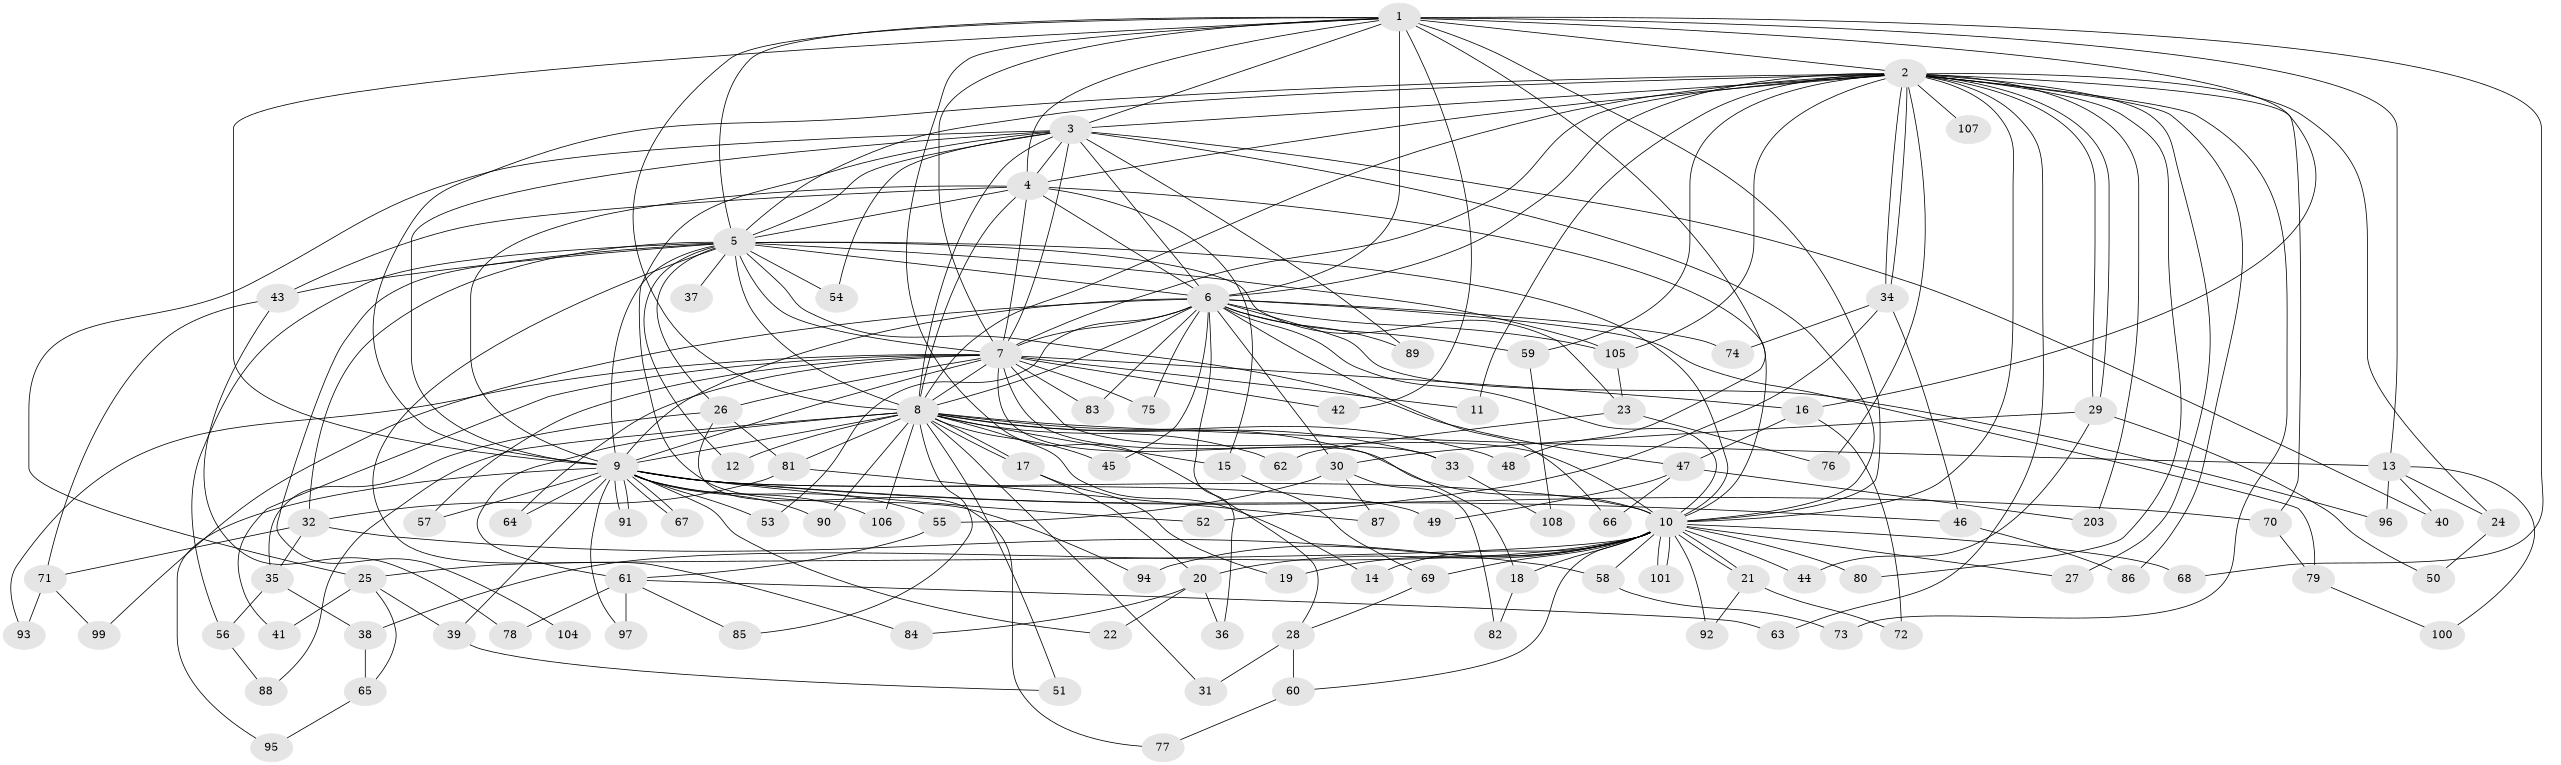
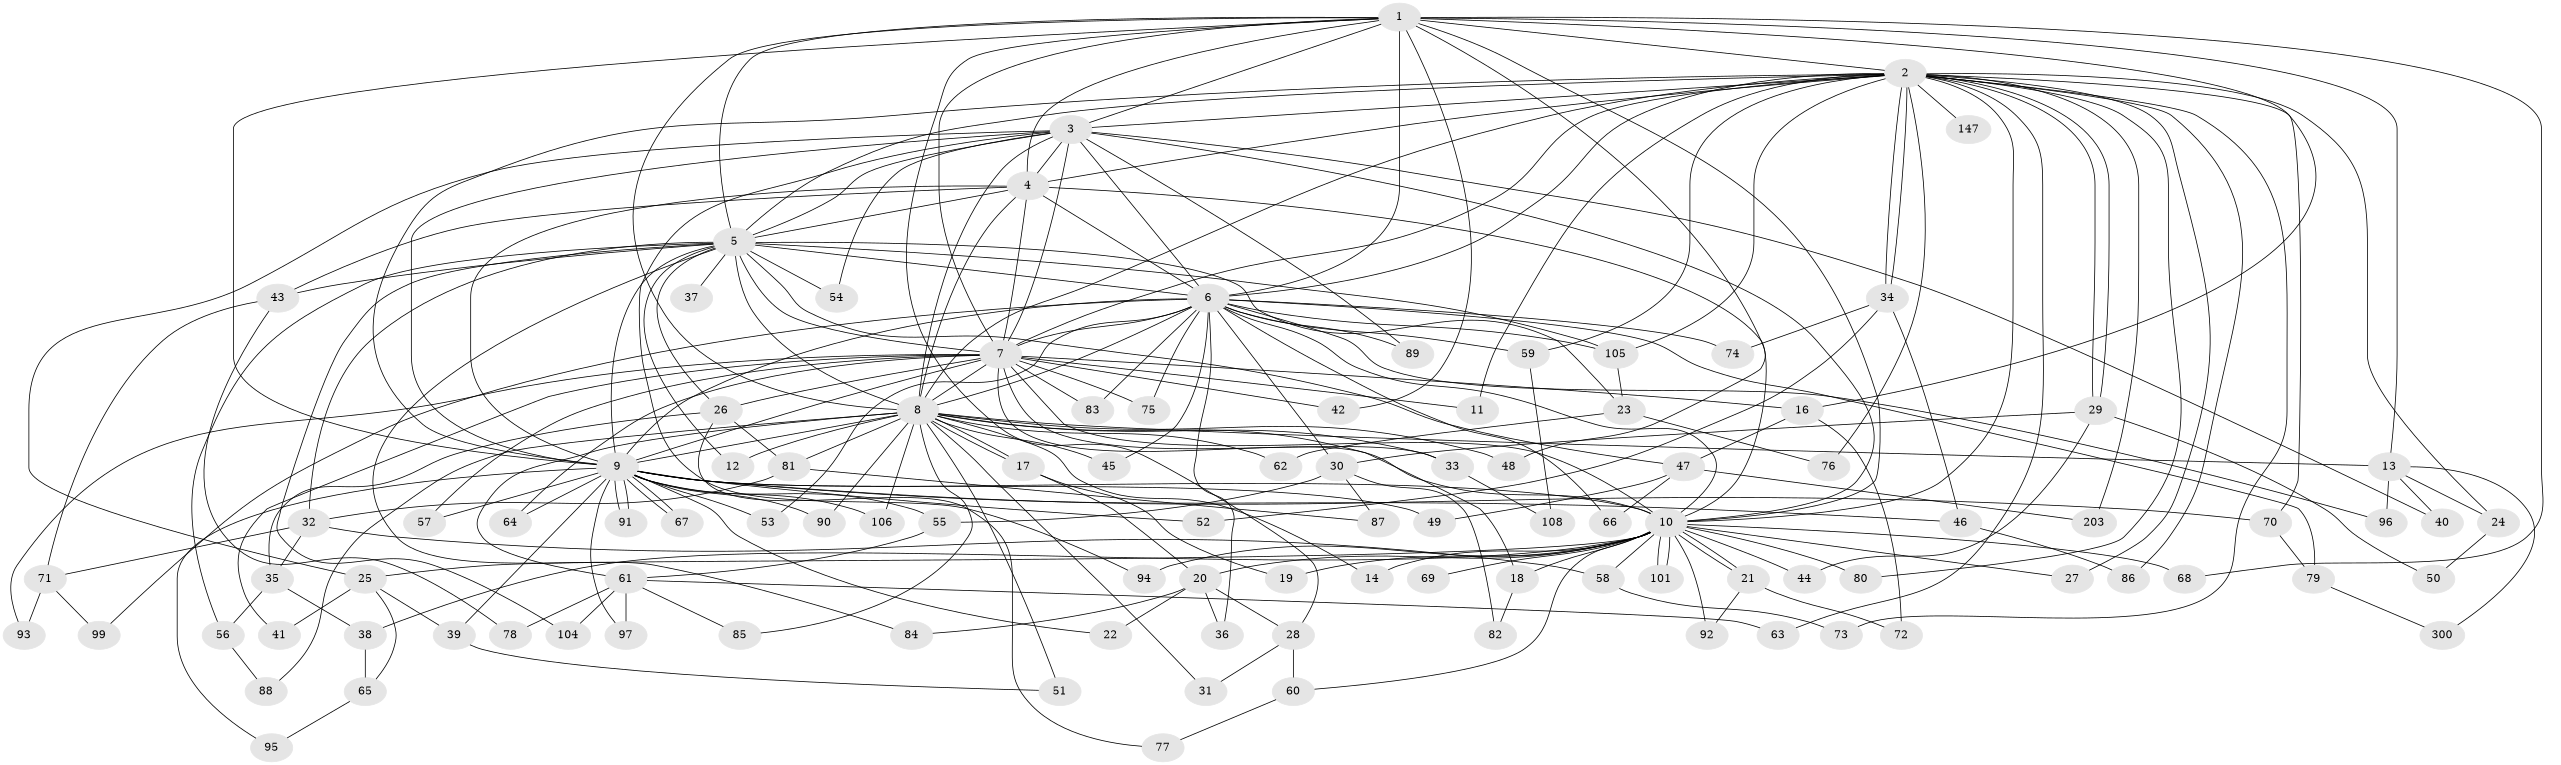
(1969, 130) -> (1969, 130)
(1318, 264) -> none
(1225, 467) -> none
none -> (597, 607)
(1362, 609) -> (1247, 607)
(2442, 635) -> (2442, 635)
